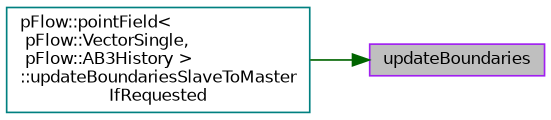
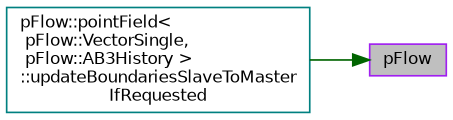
(457, 60) -> (408, 60)
